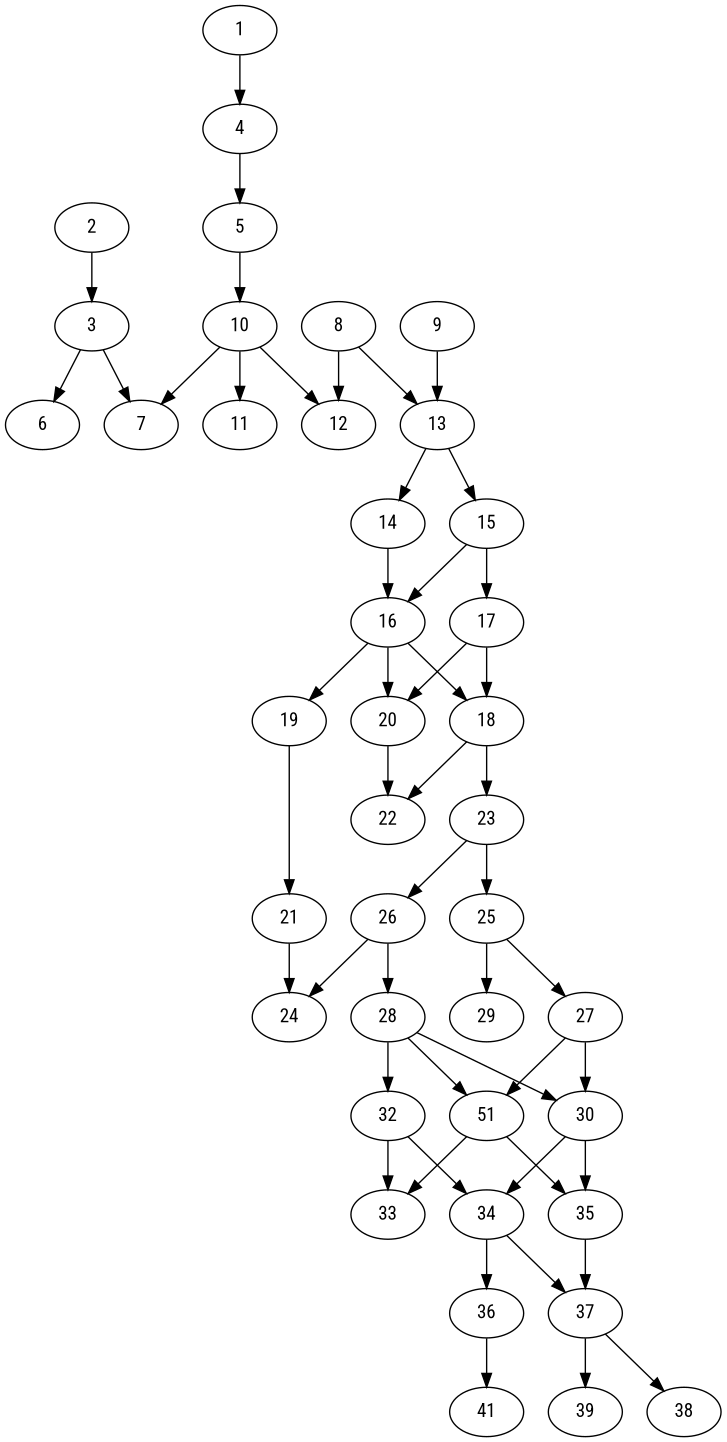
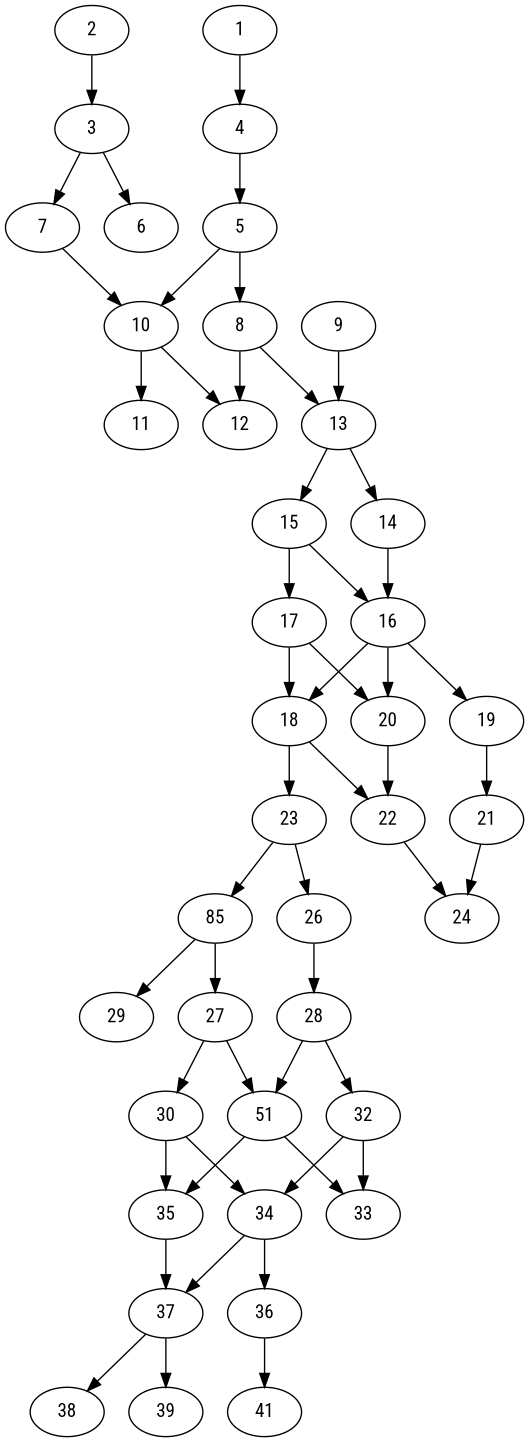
none -> (240, 270)
(196, 371) -> (87, 272)
(487, 918) -> (215, 918)
(344, 963) -> (421, 864)
(480, 1063) -> none
